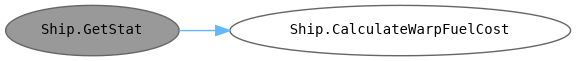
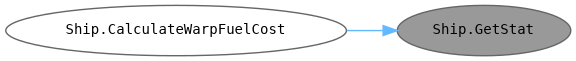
(197, 31) -> (365, 31)
